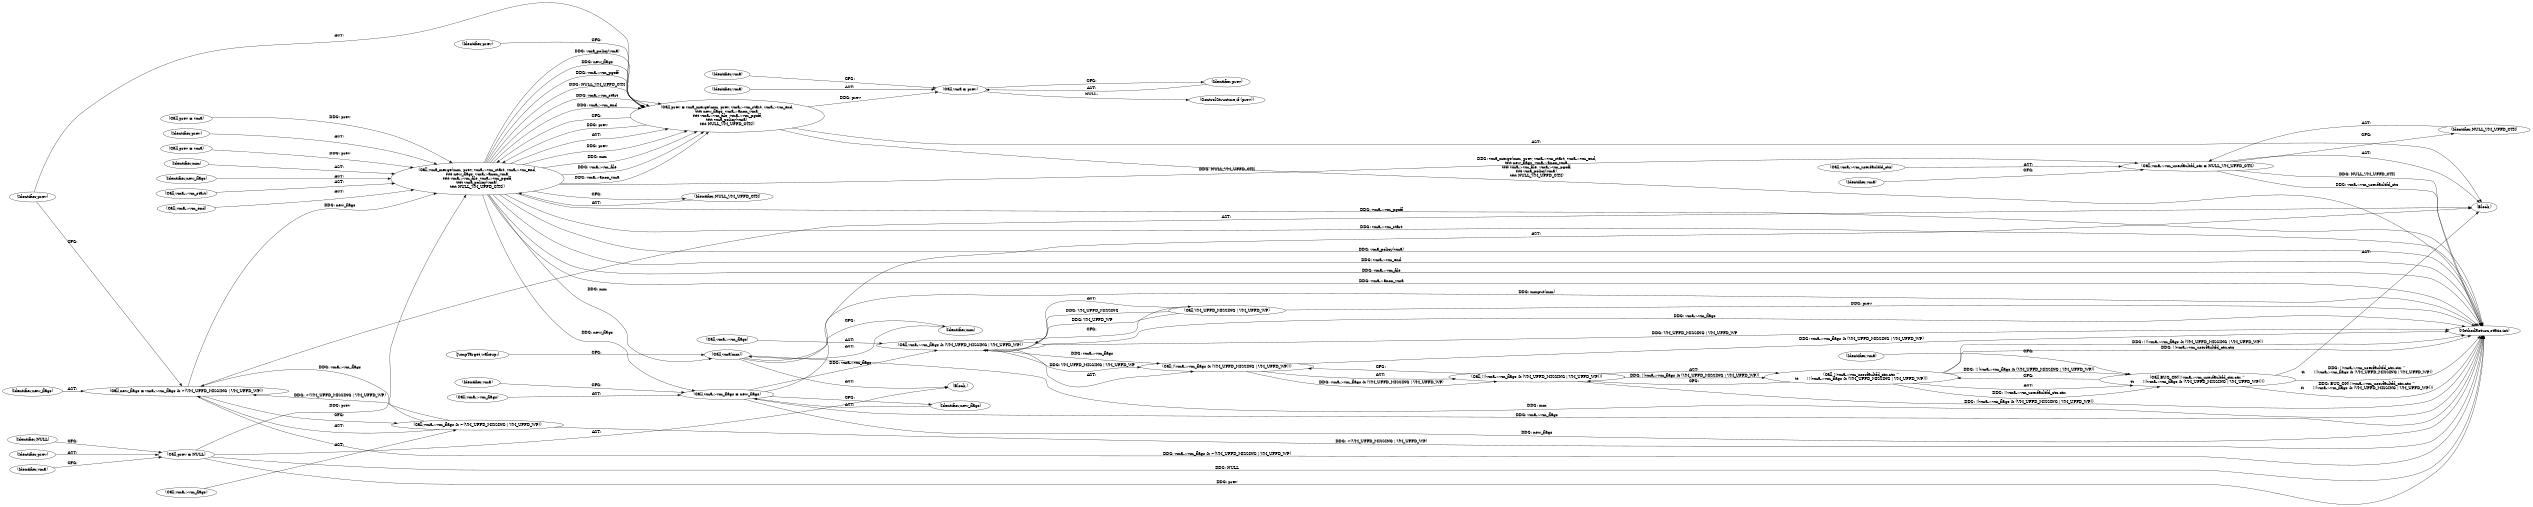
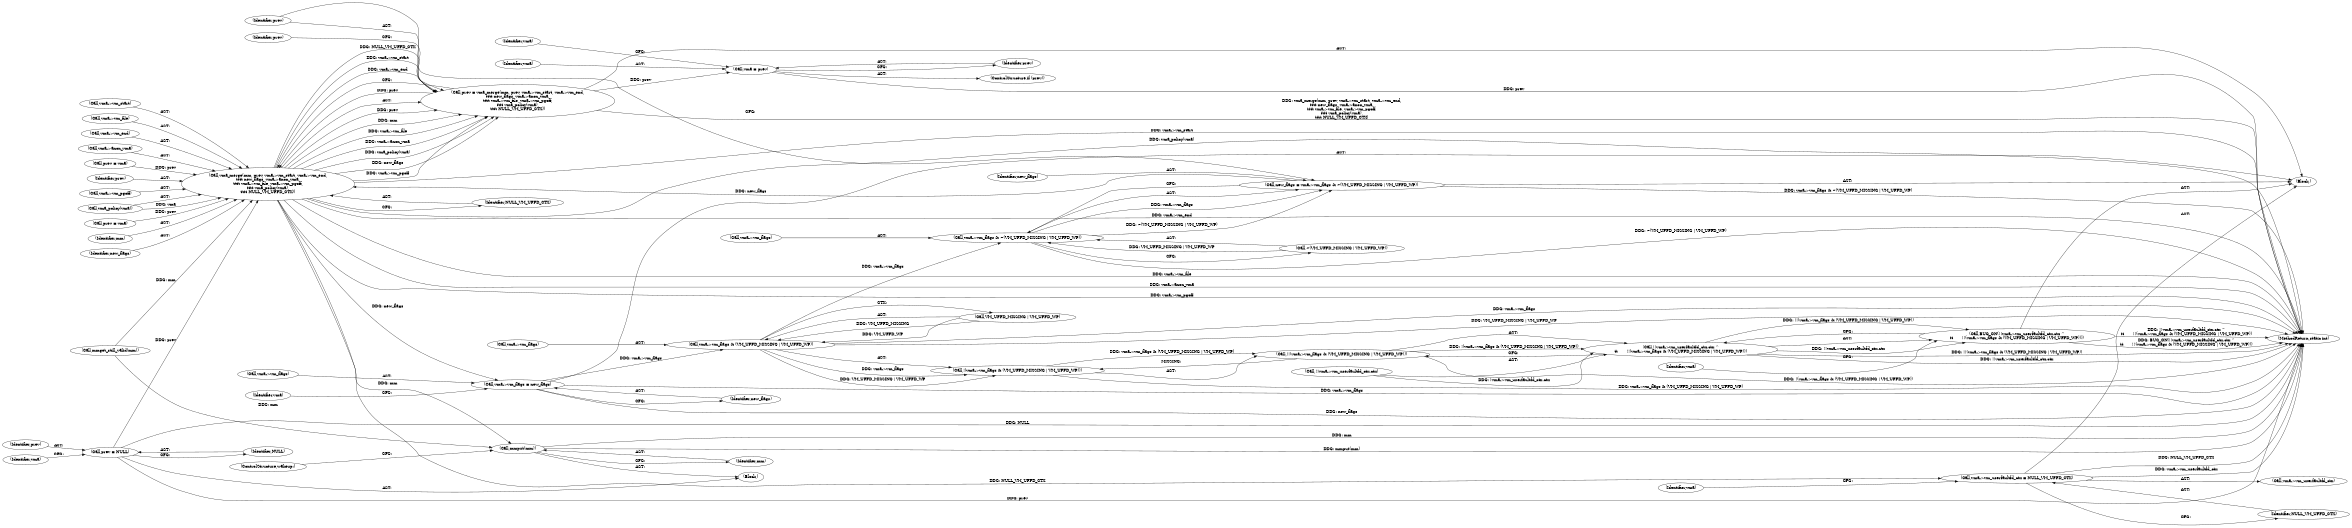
(1092, 94) -> (883, 74)
none -> (110, 119)
none -> (110, 149)
(2012, 167) -> (2172, 481)
none -> (110, 194)
none -> (110, 209)
none -> (1342, 248)
none -> (876, 285)
(1880, 306) -> (1630, 91)
(1092, 329) -> (883, 303)
none -> (110, 351)
(477, 355) -> (268, 467)
(727, 355) -> (518, 449)
(1381, 367) -> (1172, 362)
none -> (1342, 372)
(73, 442) -> (166, 450)
none -> (188, 458)
